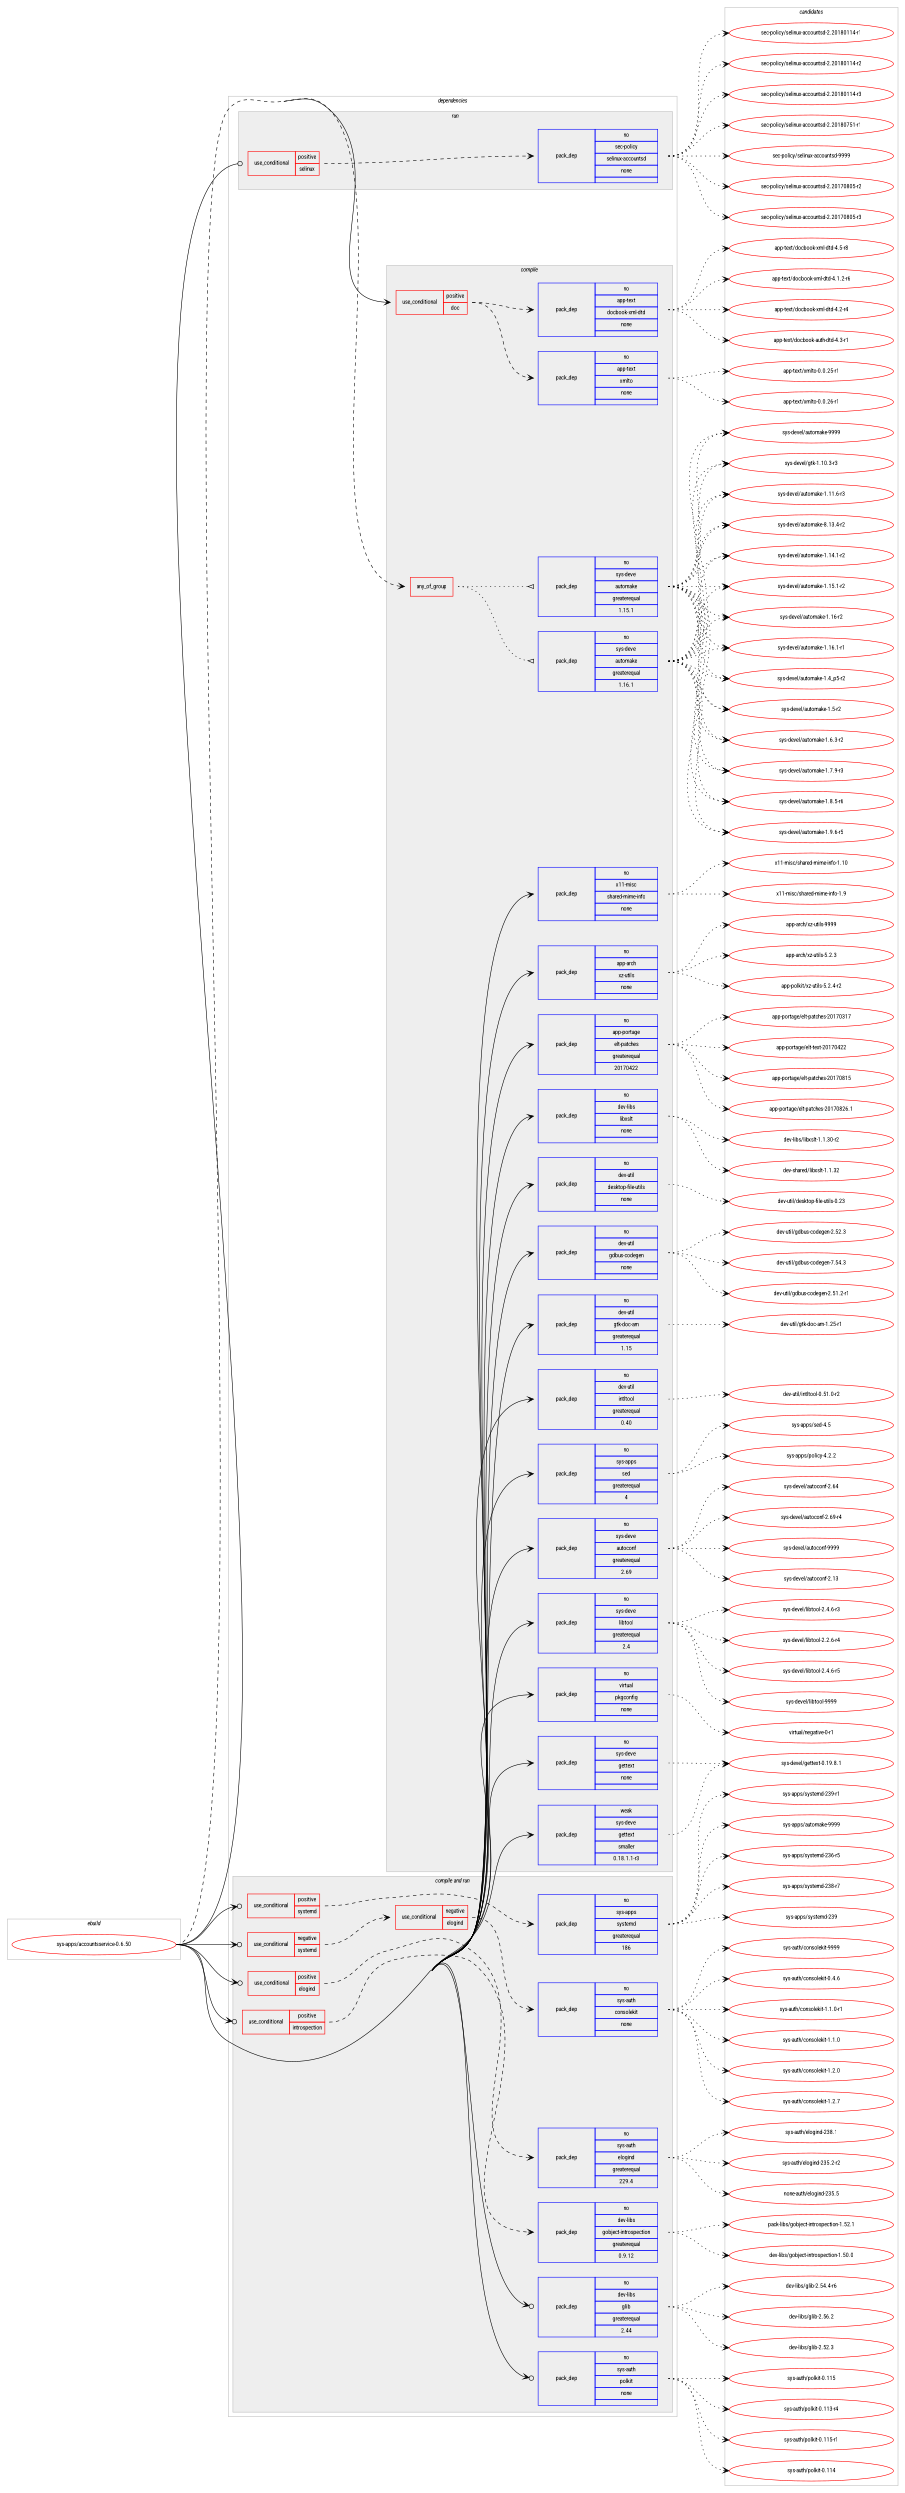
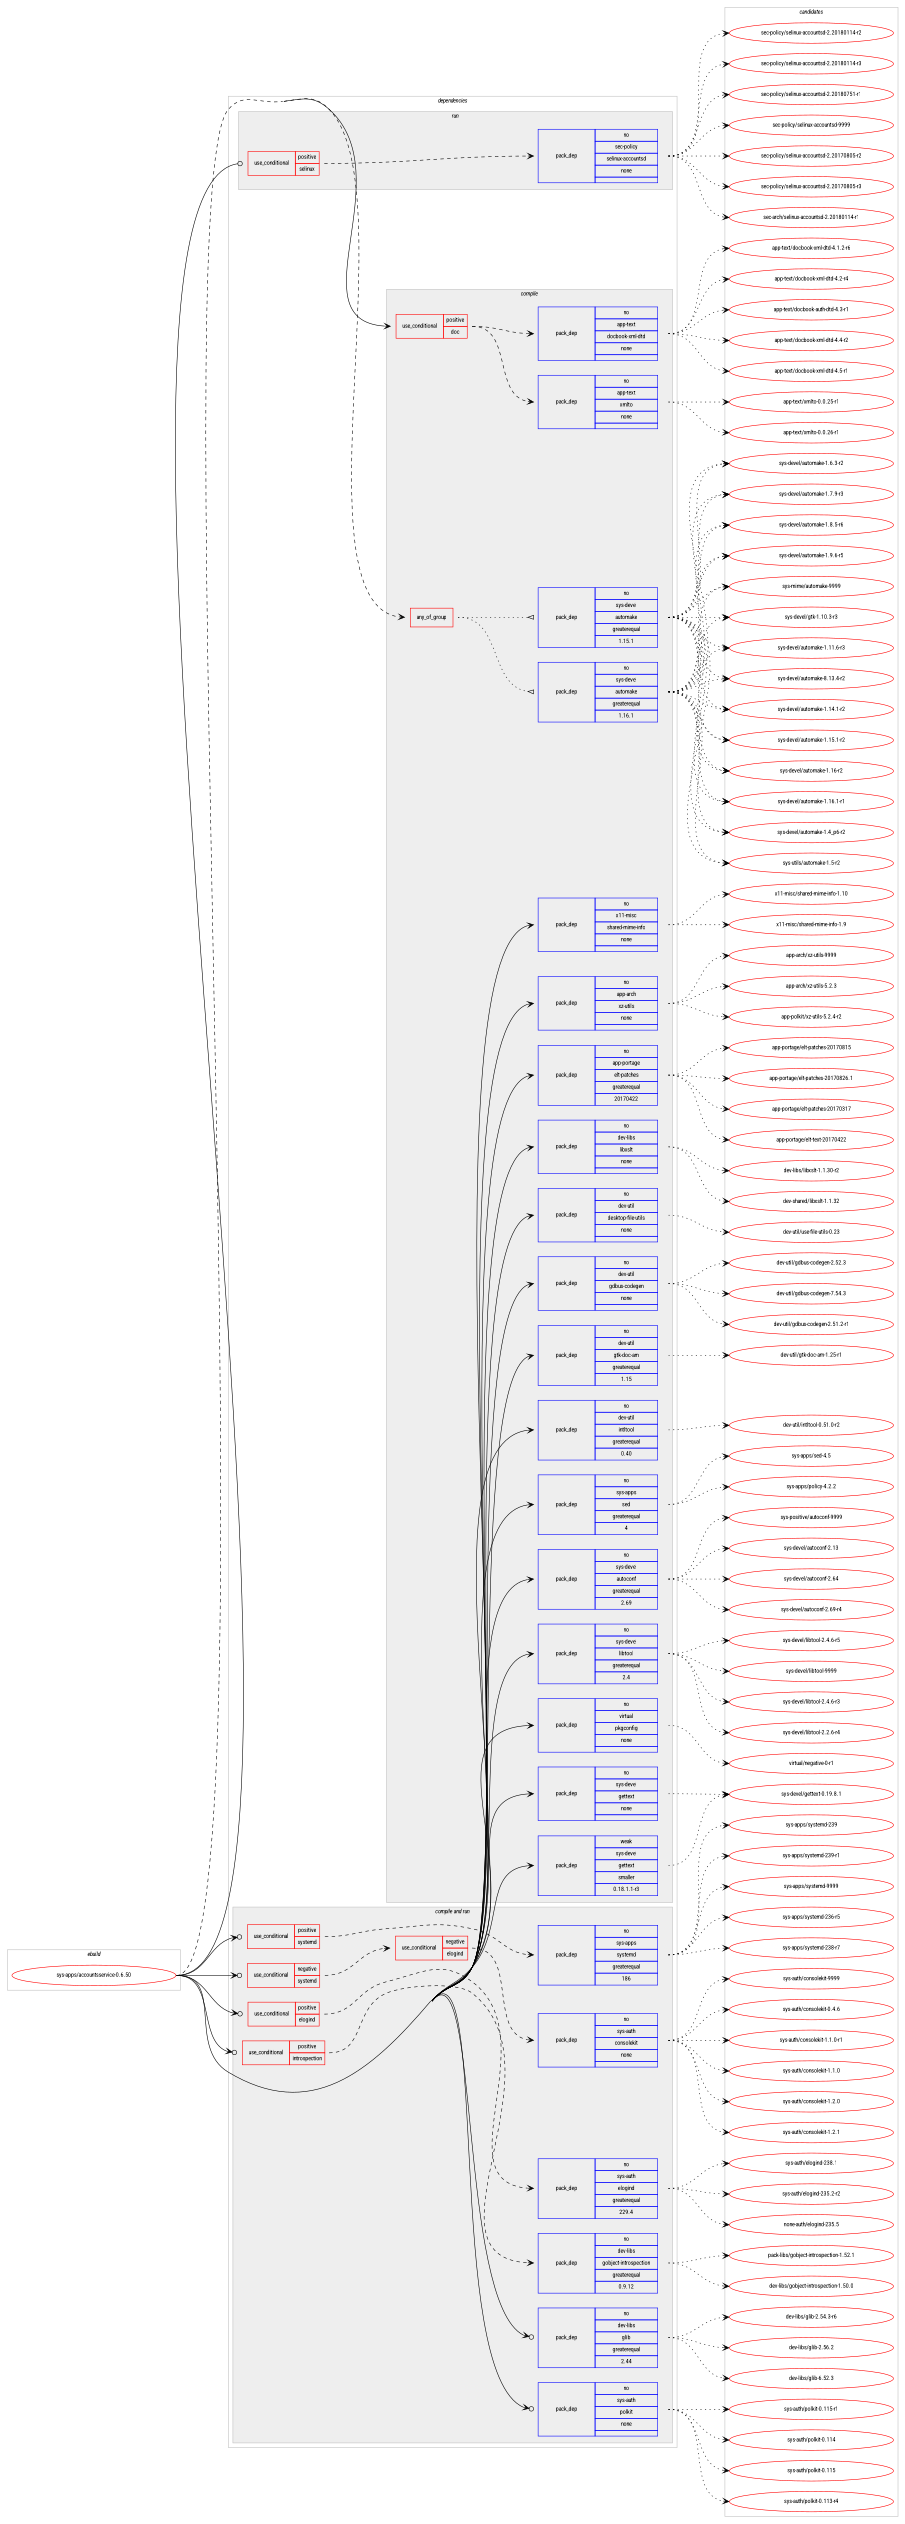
(811, 33) -> (811, 218)
(811, 248) -> (811, 371)
none -> (811, 341)
(811, 433) -> (811, 587)
(811, 679) -> (811, 833)
(811, 710) -> (811, 863)
(811, 1202) -> (811, 1232)
(811, 1548) -> (811, 1518)
(811, 1825) -> (811, 1887)
(811, 2102) -> (811, 2133)
(811, 2286) -> (811, 2317)
(811, 2348) -> (811, 2379)
